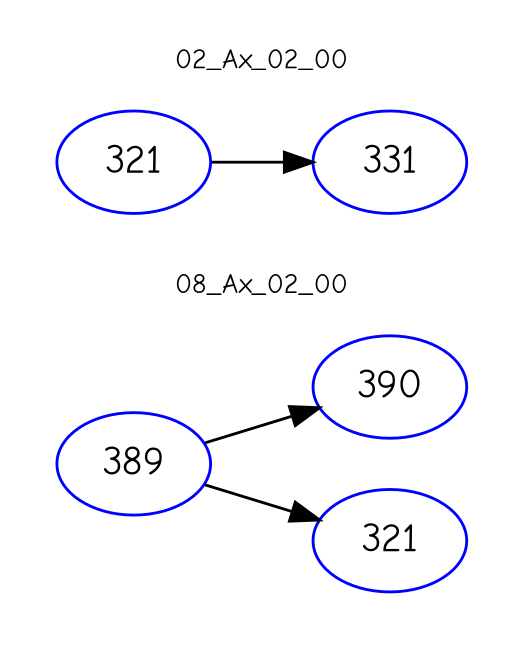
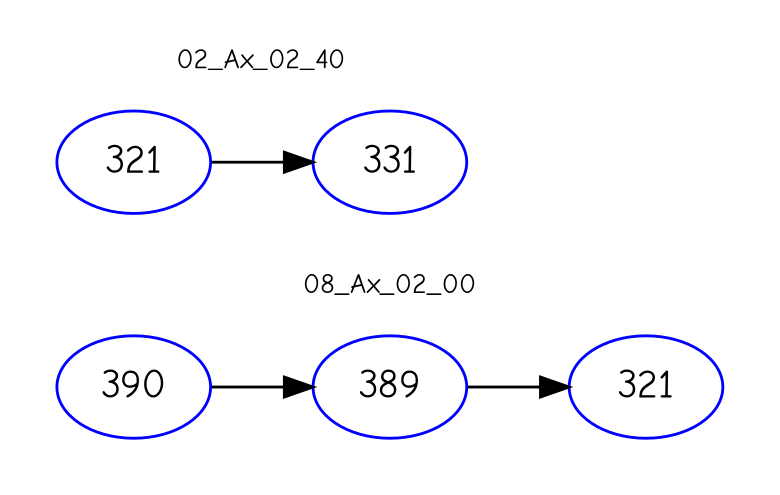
(262, 61) -> (262, 61)
(248, 430) -> (248, 387)
